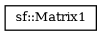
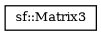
(51, 18) -> (51, 18)
